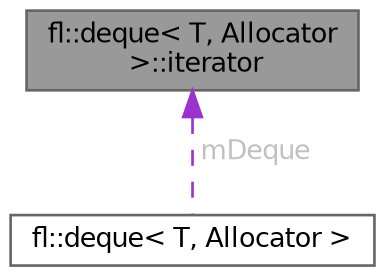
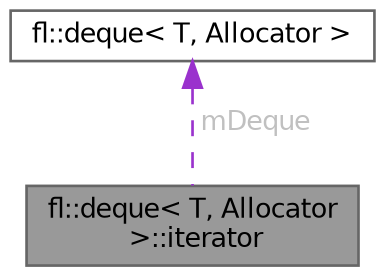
(193, 166) -> (193, 137)
